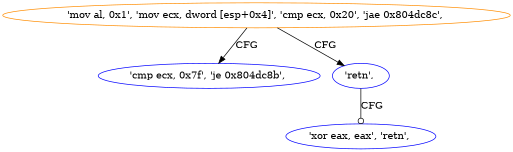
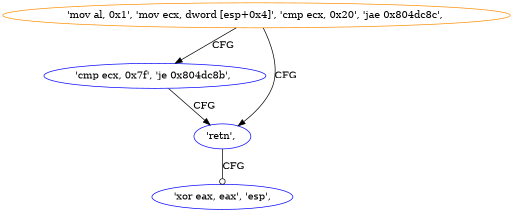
none -> (187, 104)
(361, 136) -> (222, 197)
